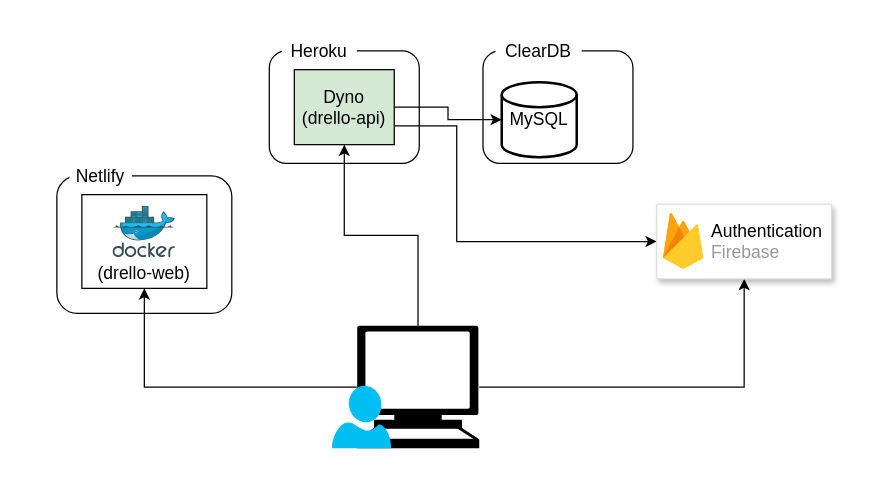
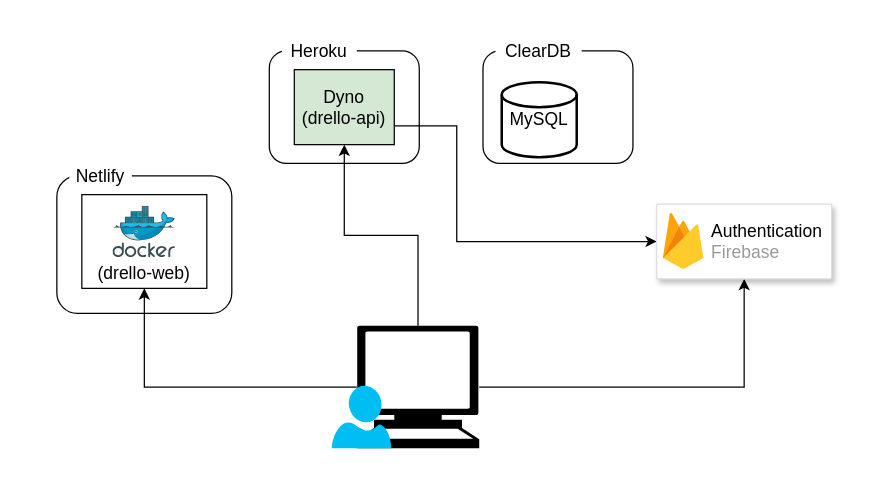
(448, 109) -> none
